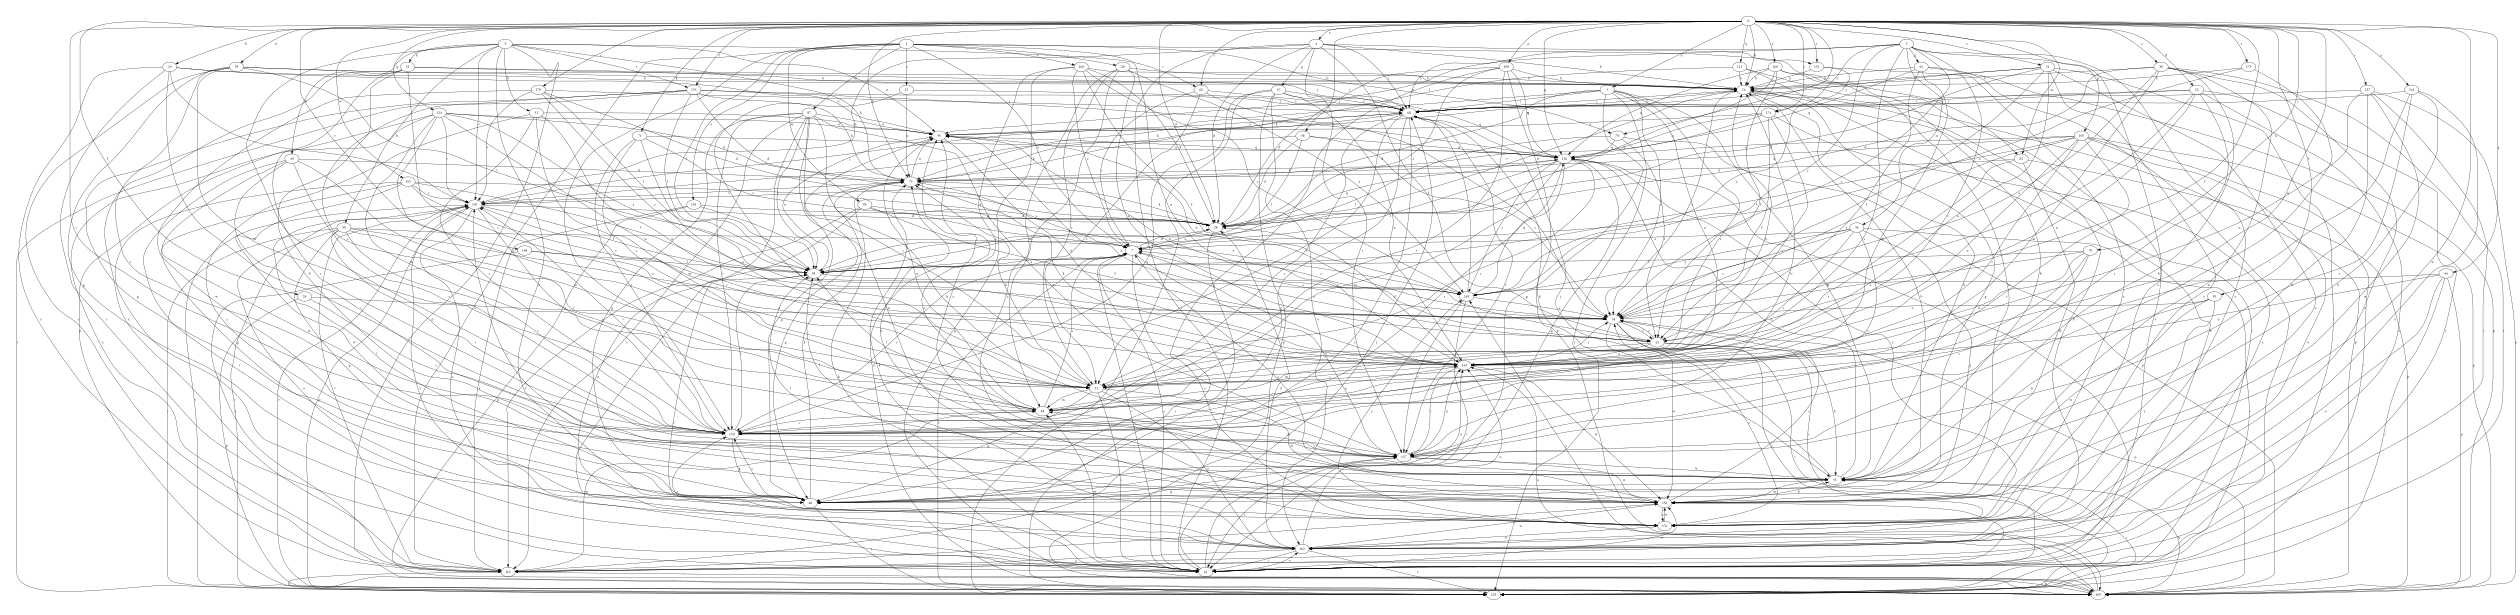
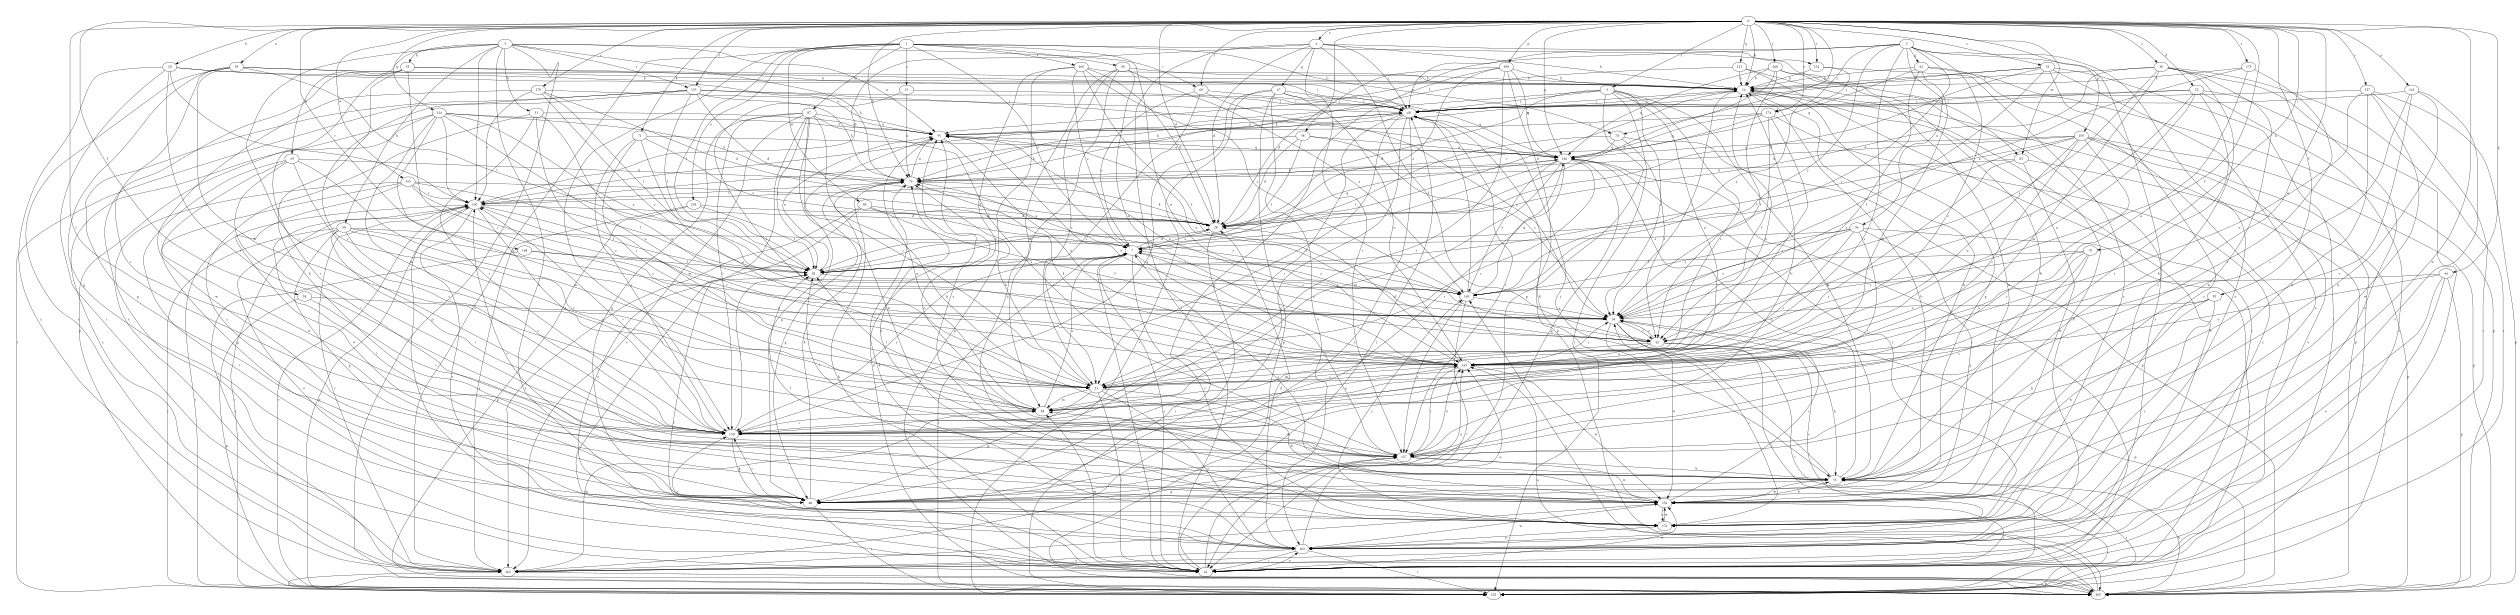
(1771, 329) -> (1910, 311)
